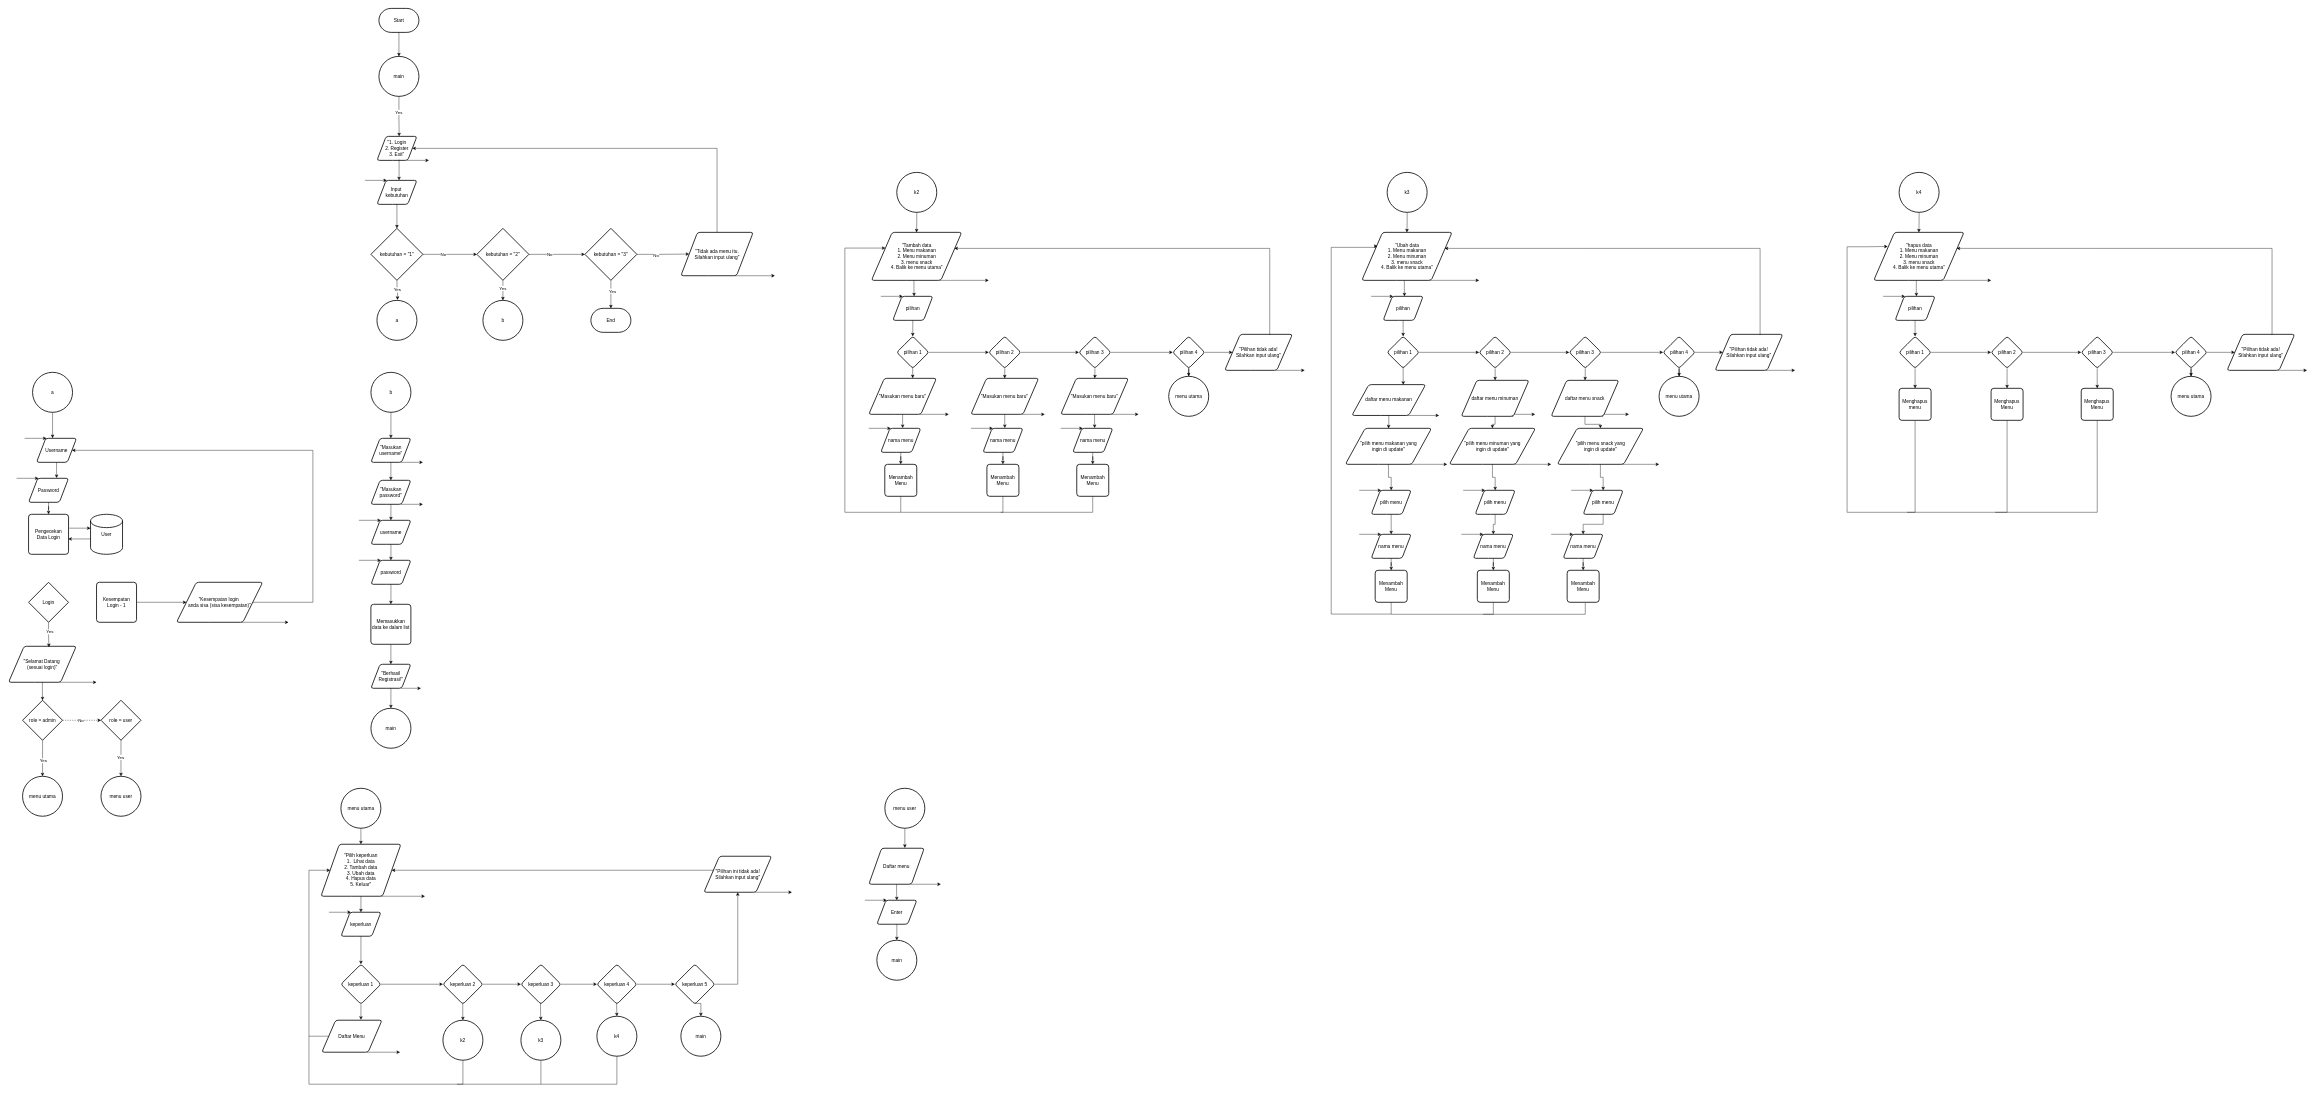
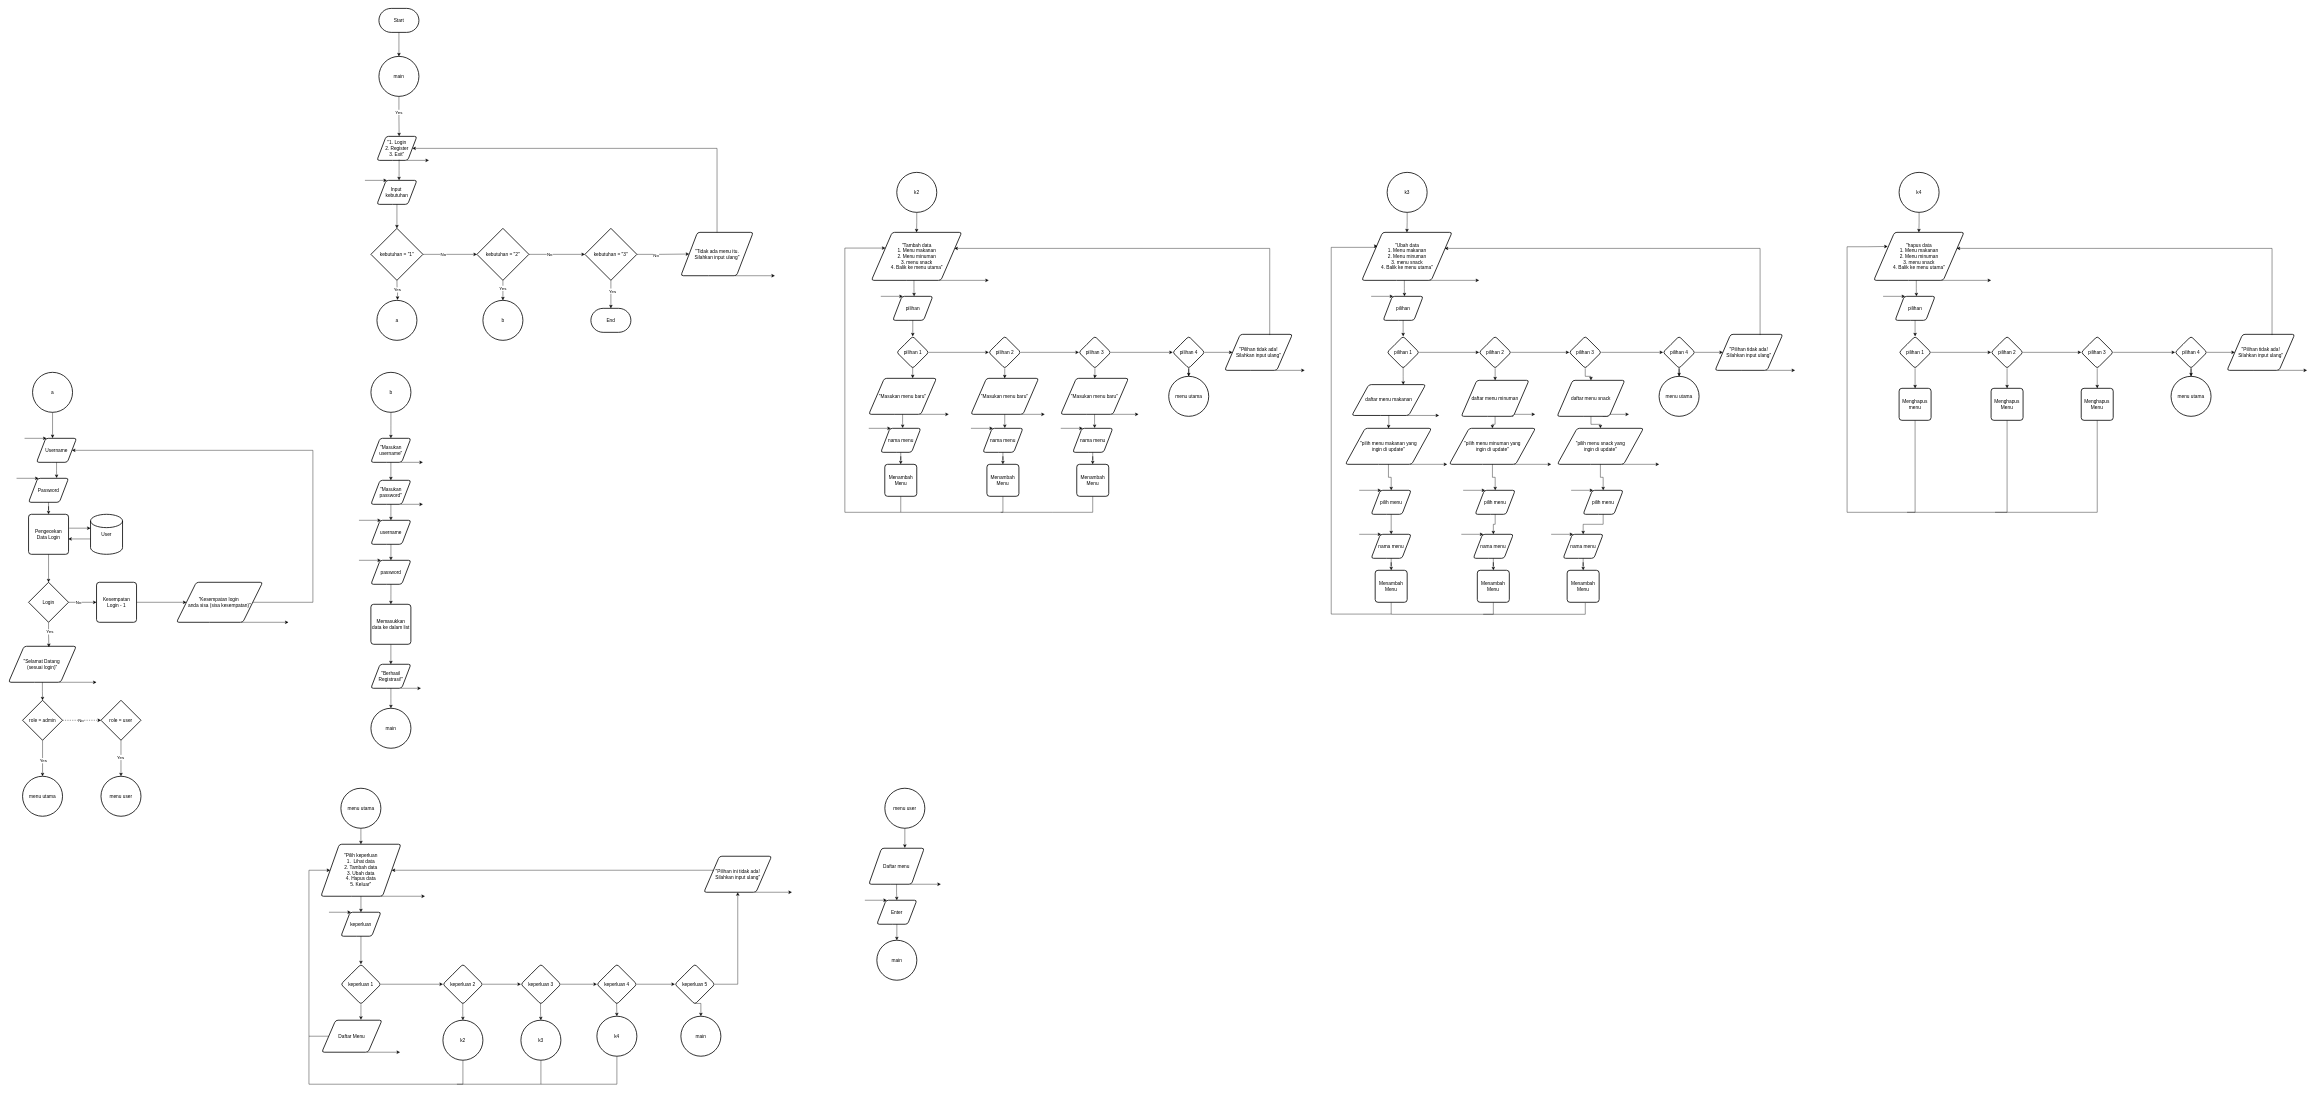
(1585, 398) -> (1591, 398)
none -> (49, 578)
none -> (76, 602)
